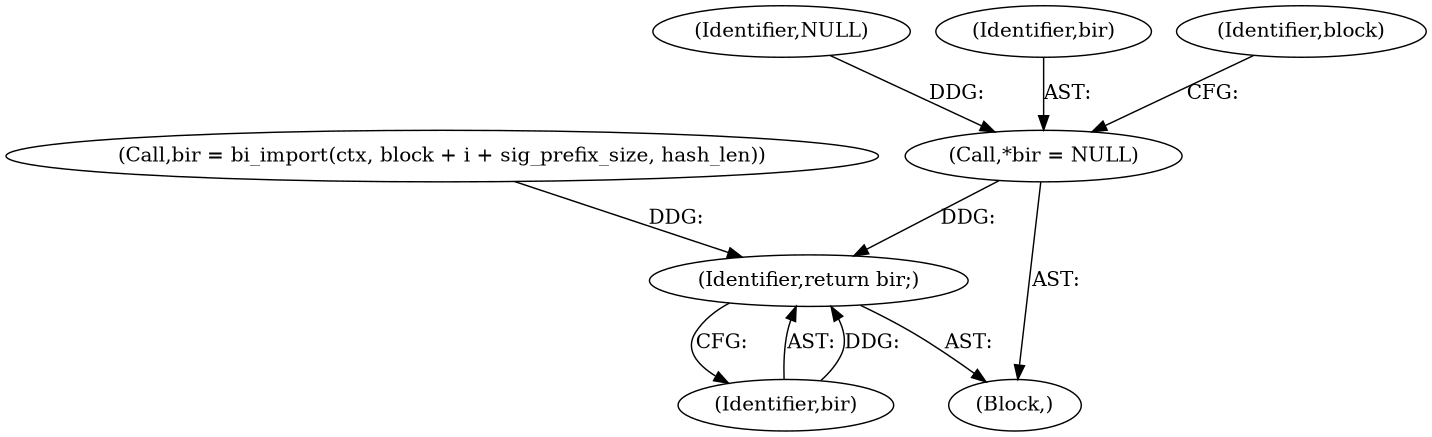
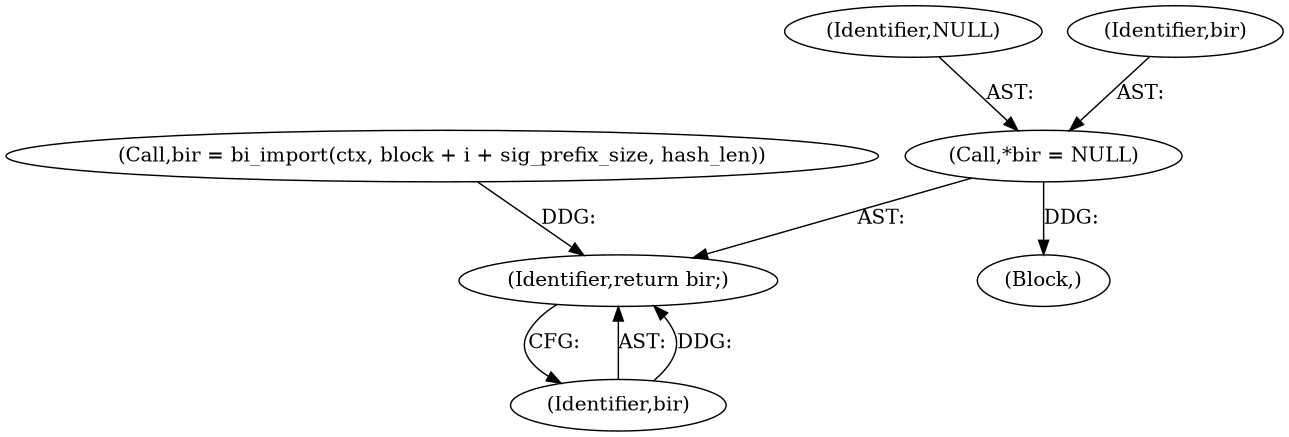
(1301, 32) -> none
(960, 94) -> (1014, 94)
(971, 218) -> (885, 218)
(1059, 281) -> (1074, 218)
(919, 337) -> none
